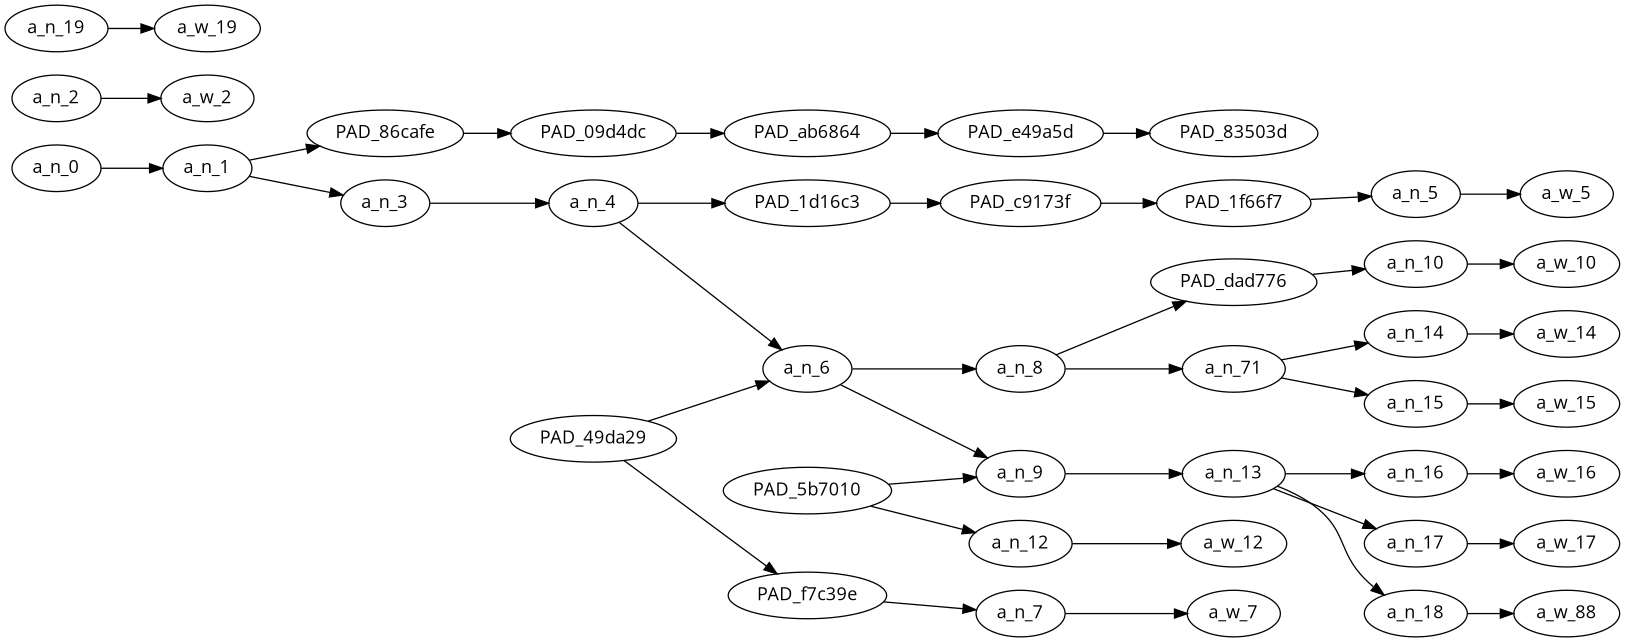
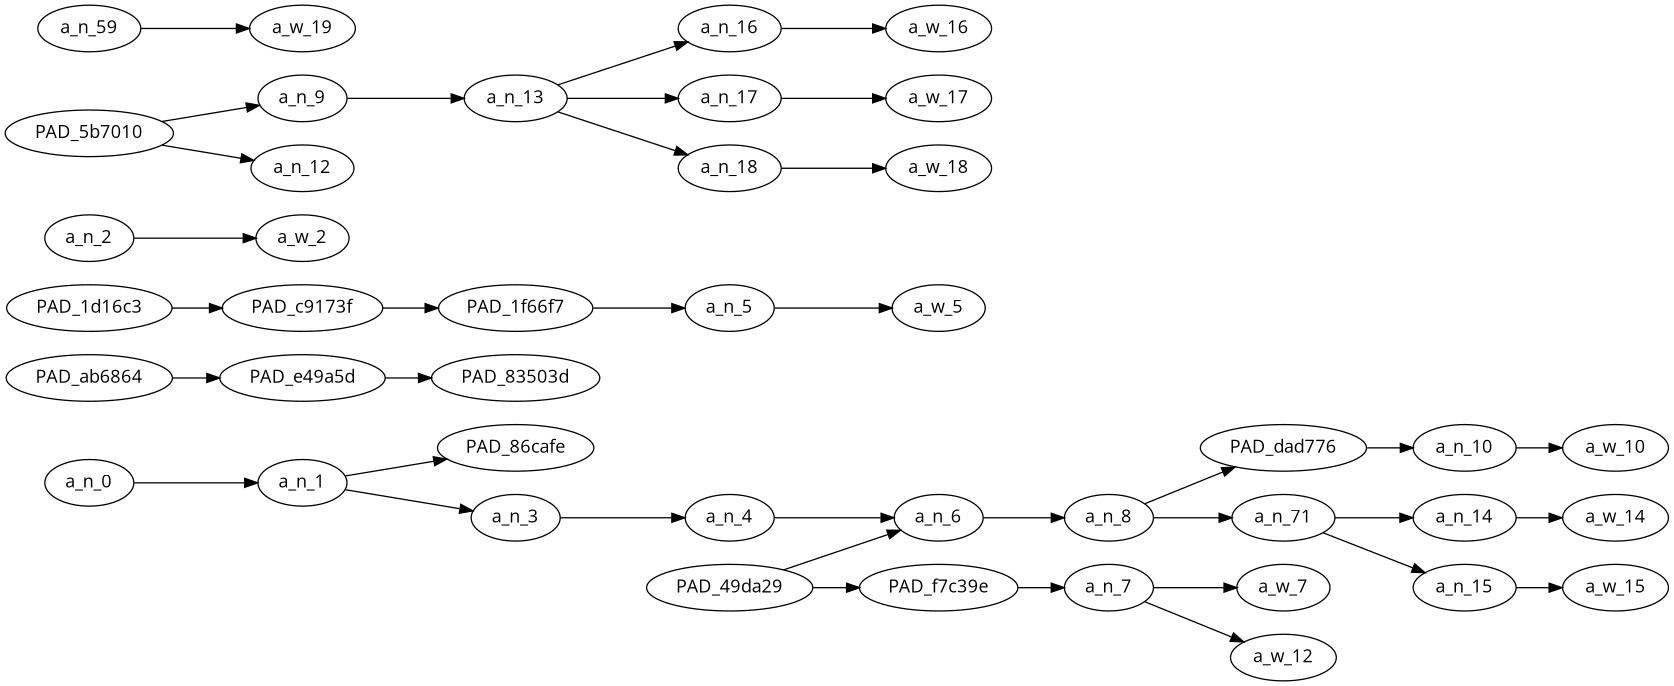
(56, 28) -> (89, 28)
(593, 133) -> none
(675, 203) -> none
(908, 418) -> none
(1120, 544) -> (1188, 619)
(1567, 614) -> (939, 168)
